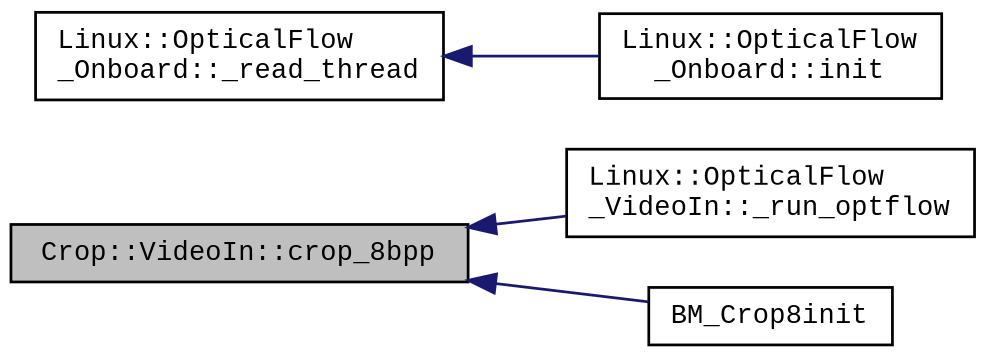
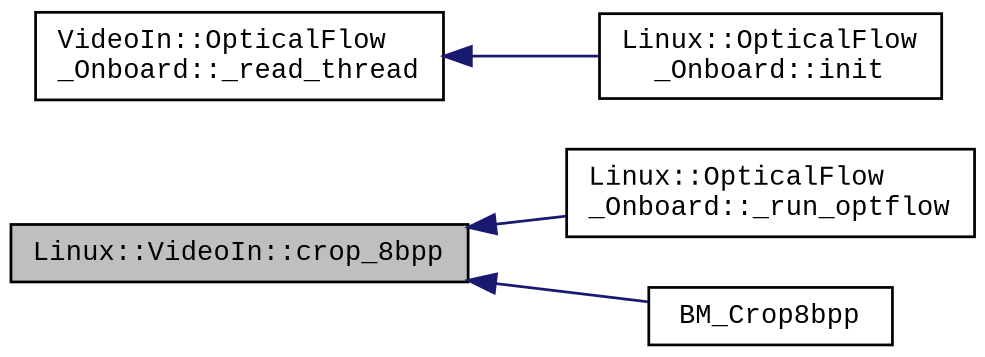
(240, 56) -> (240, 56)
(771, 193) -> (771, 193)
(240, 253) -> (240, 253)
(771, 316) -> (771, 316)
